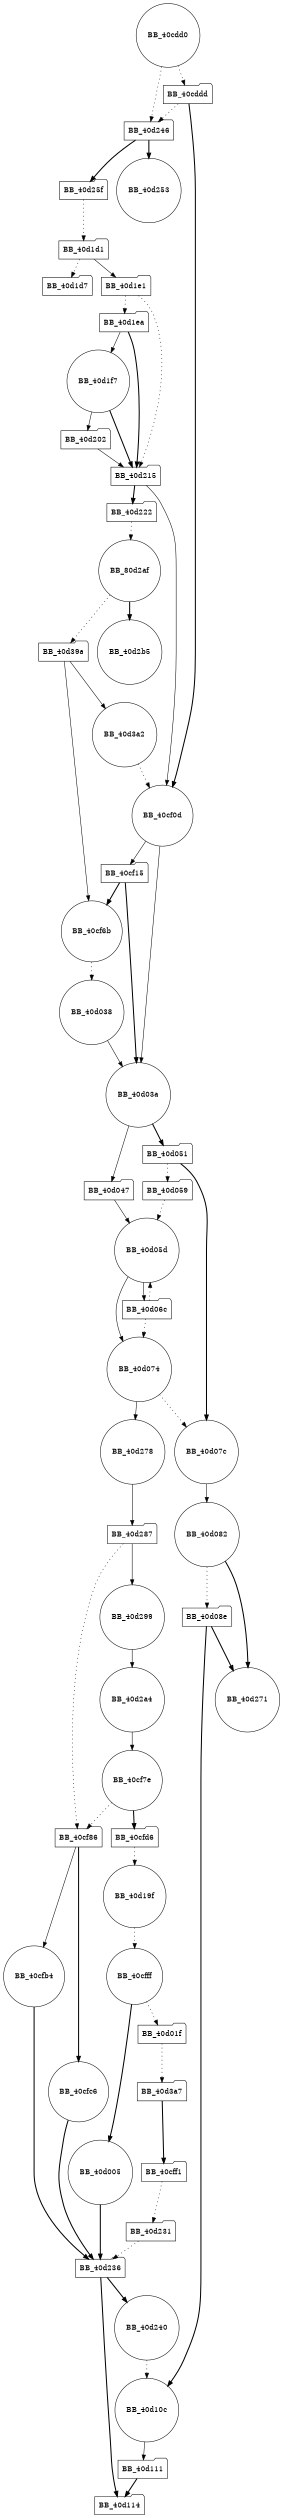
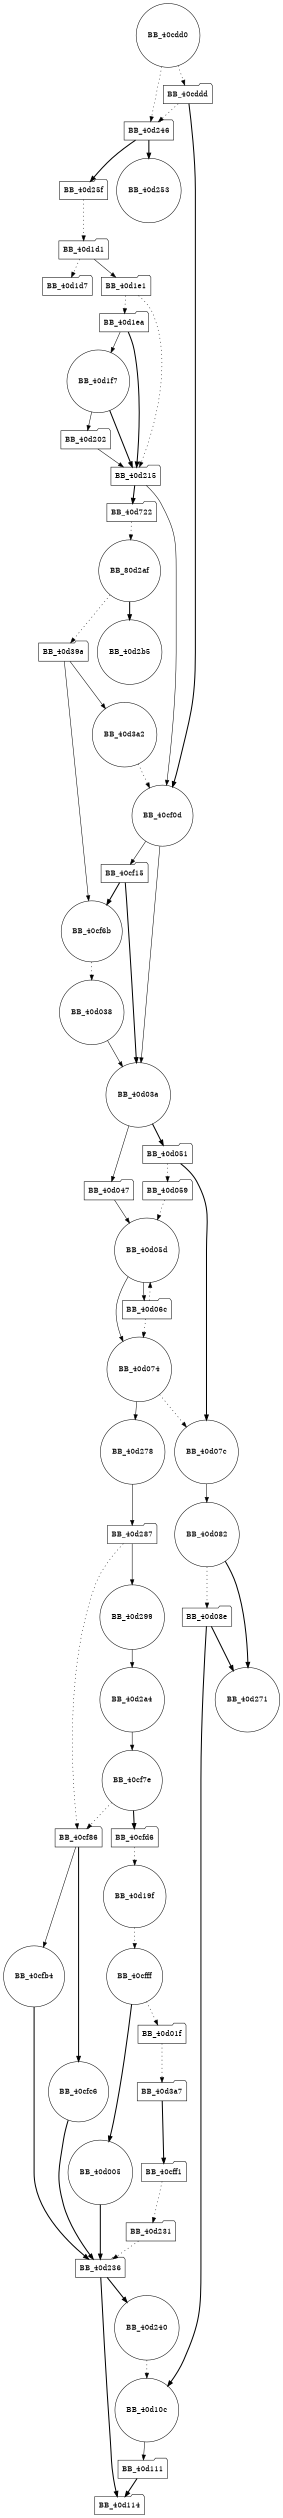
(132, 513) -> (132, 513)
